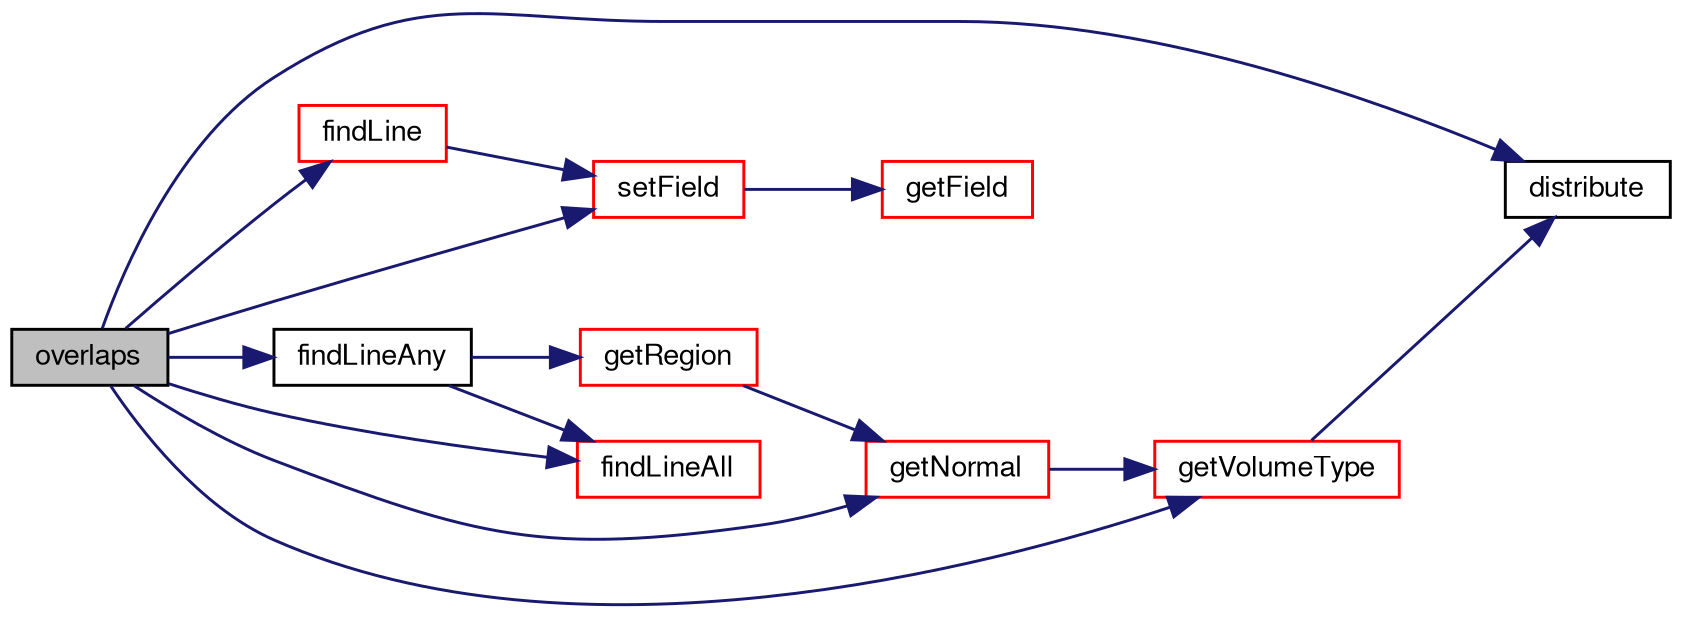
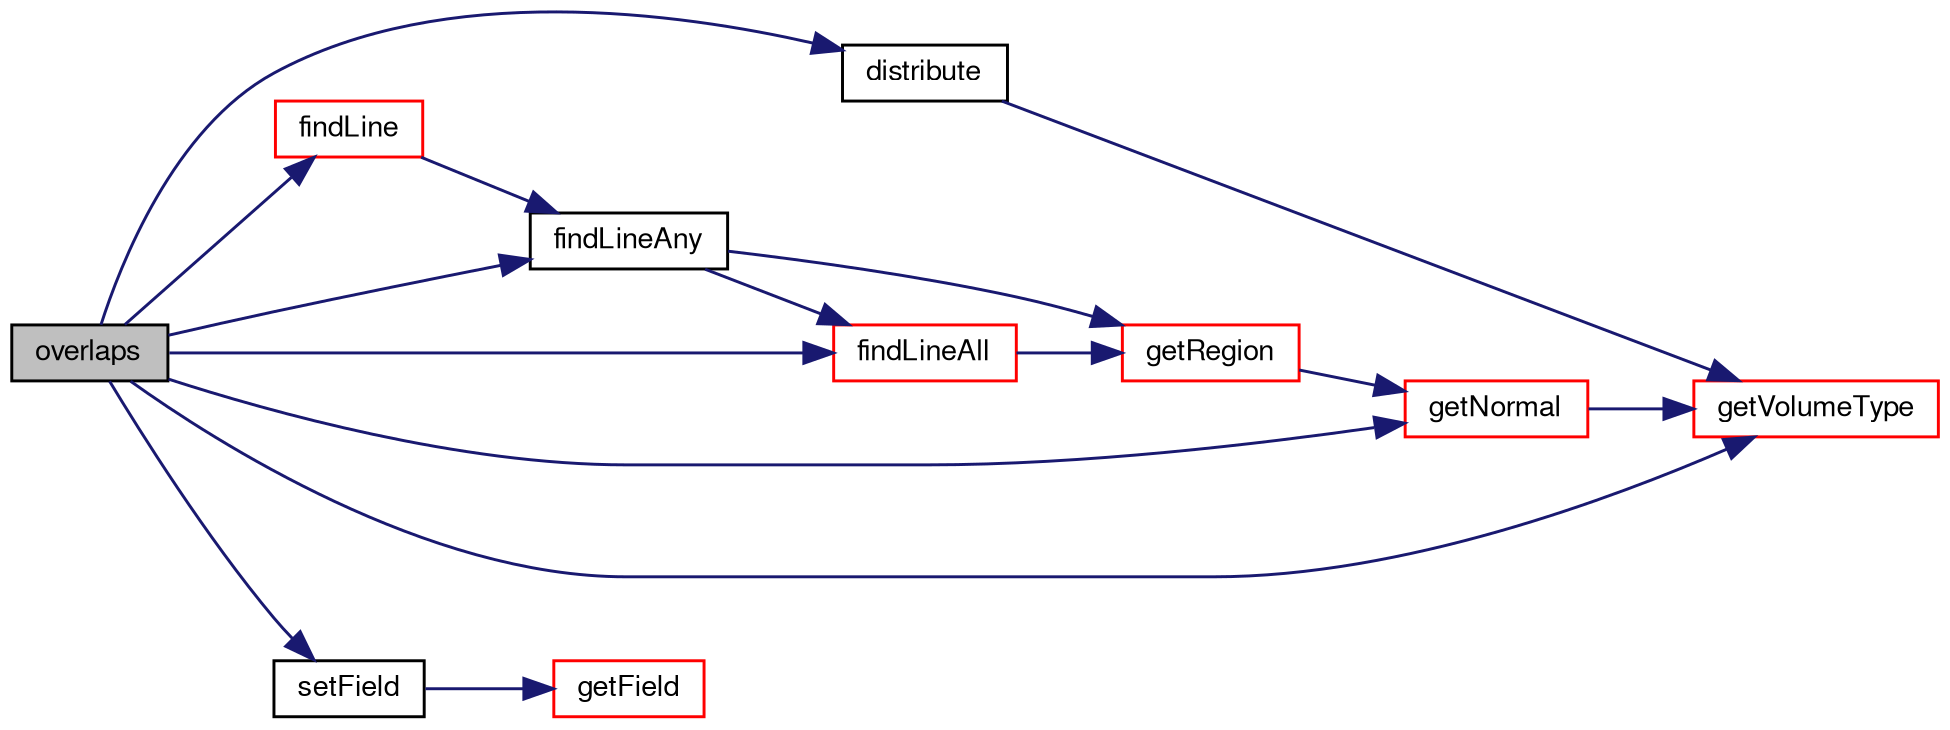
(505, 158) -> (475, 179)
(669, 189) -> (349, 689)
(1422, 339) -> (1356, 236)
none -> (1054, 353)
